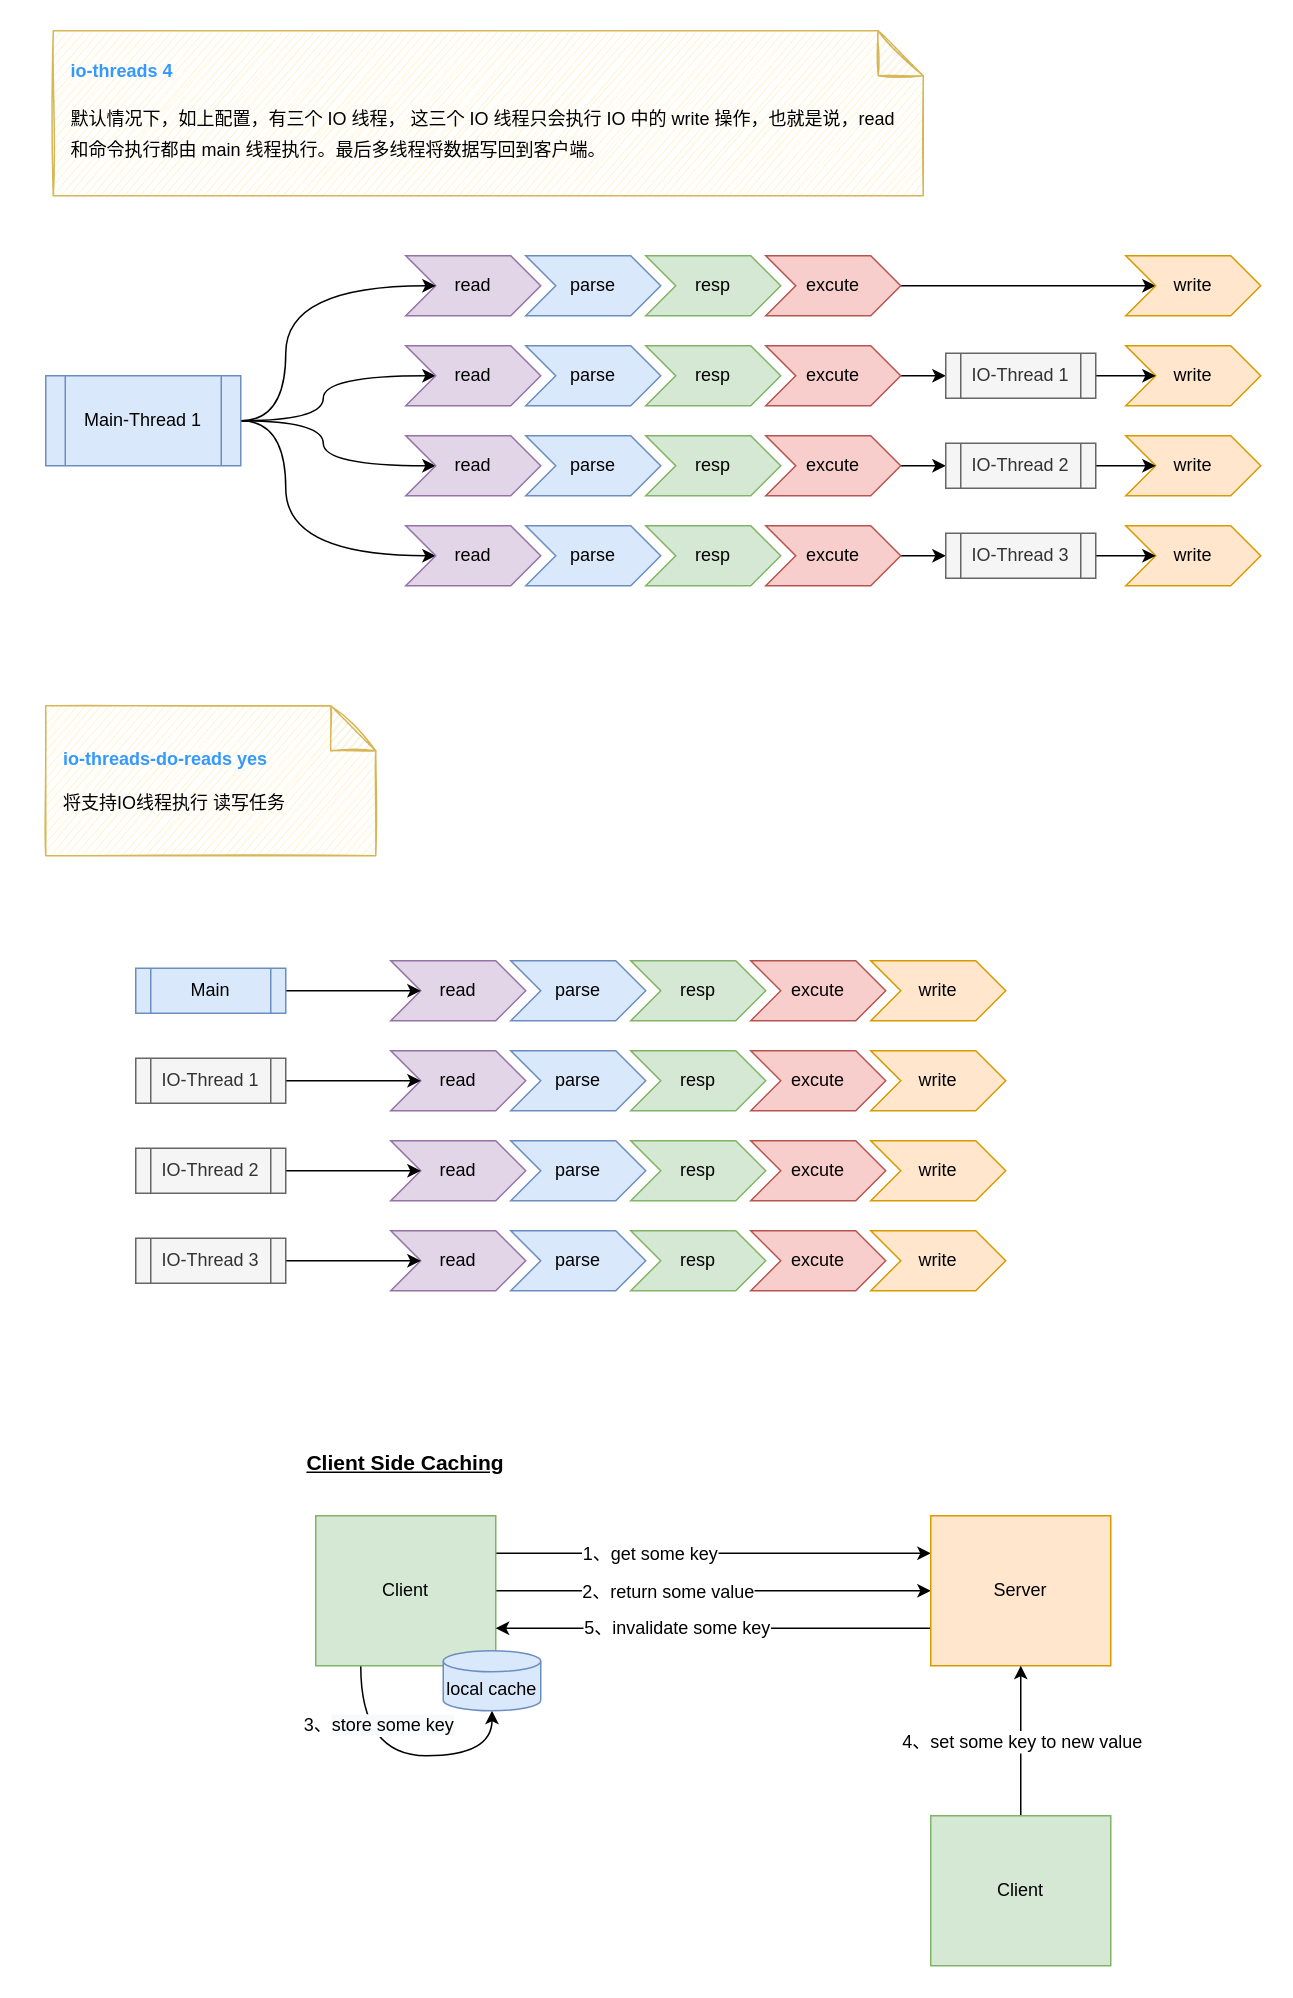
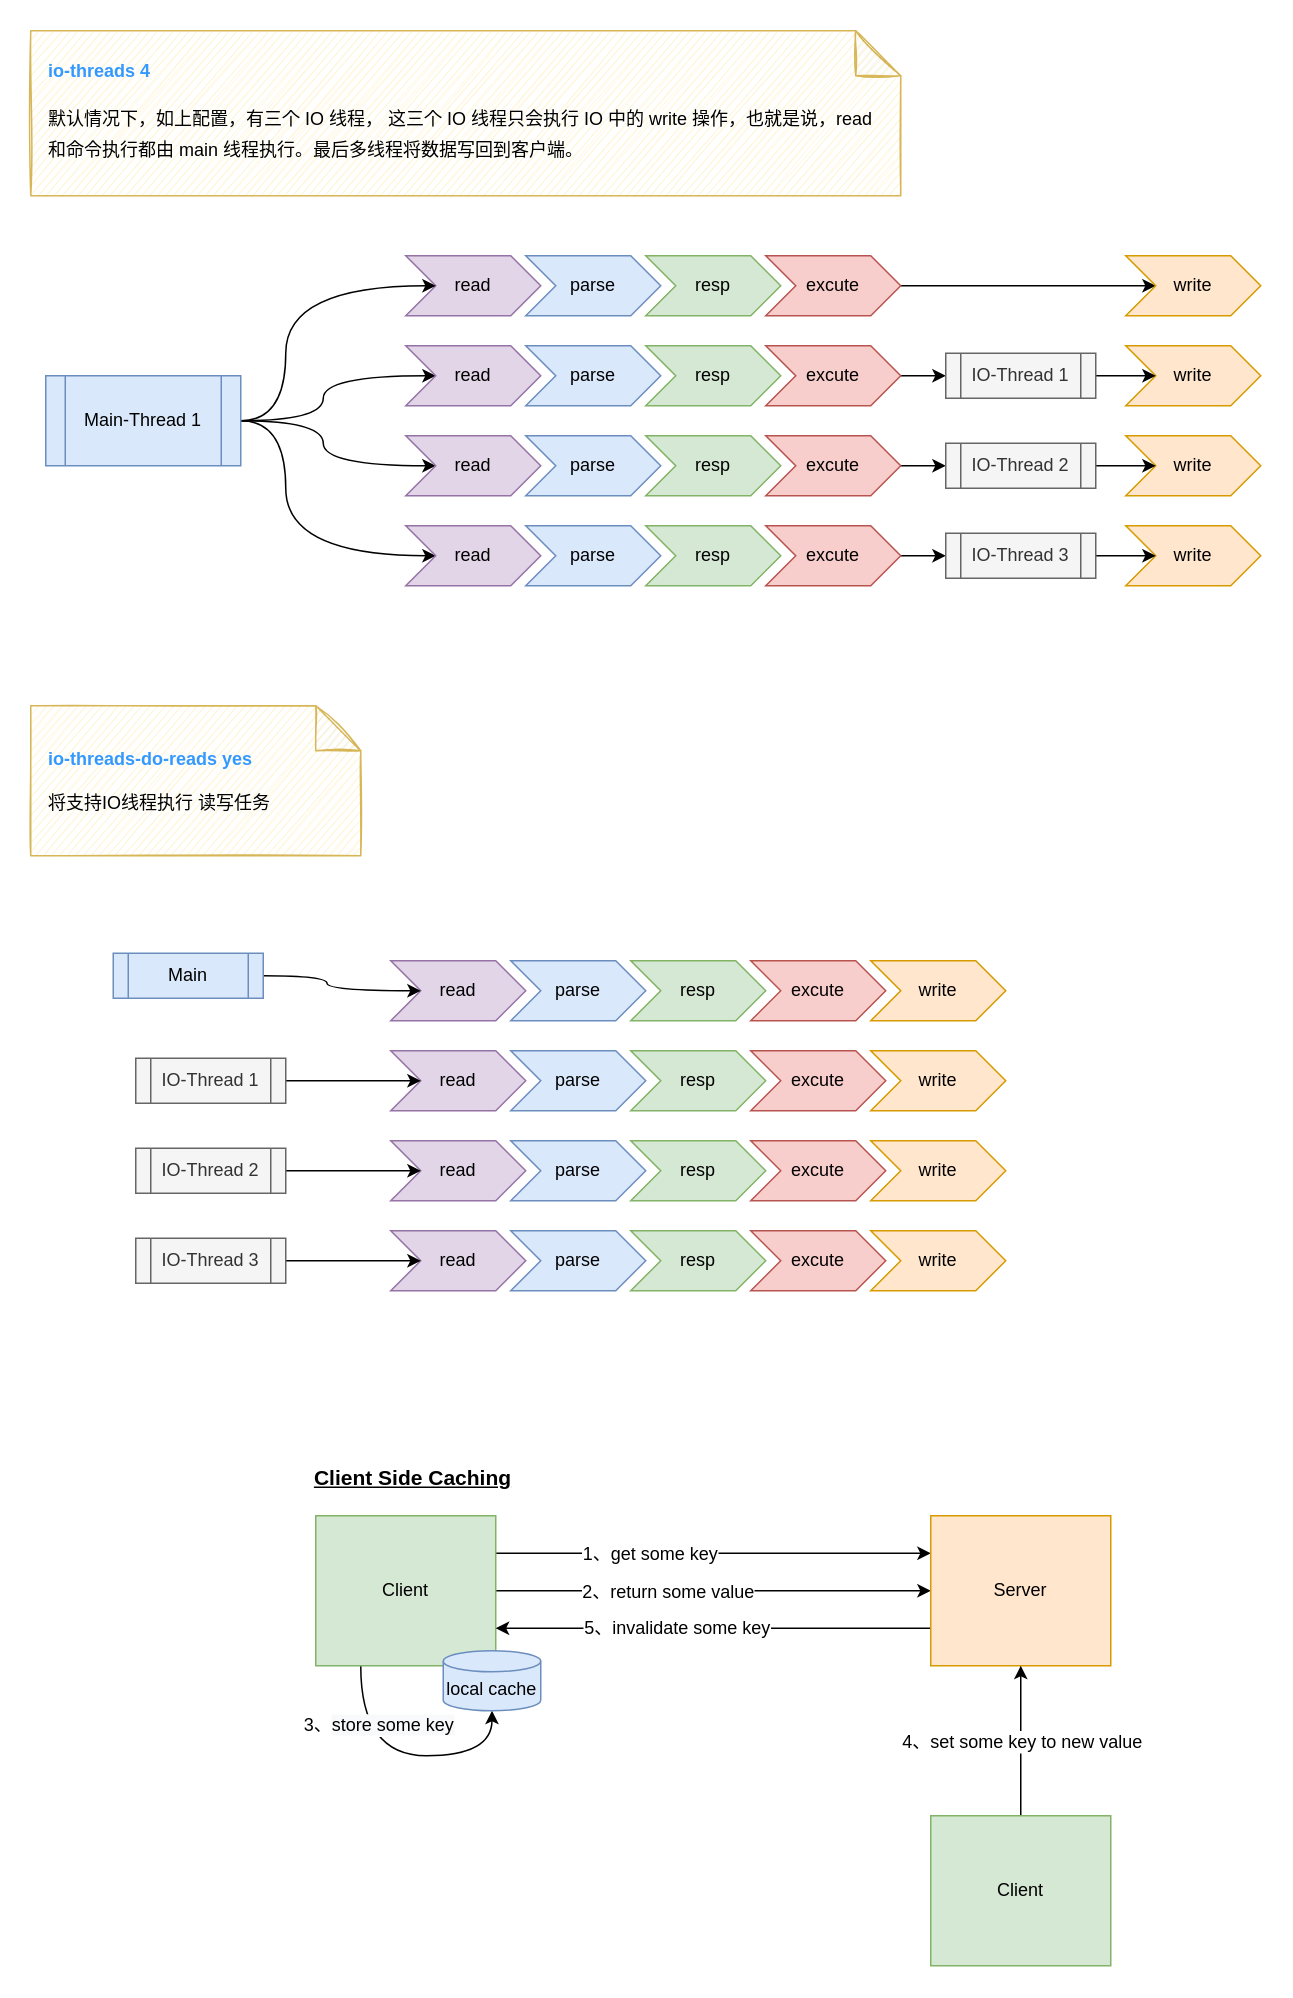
(488, 113) -> (466, 113)
(211, 781) -> (196, 781)
(211, 991) -> (188, 976)
(406, 1463) -> (413, 1478)
